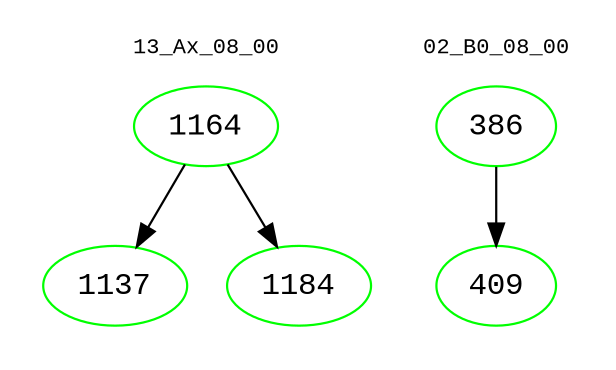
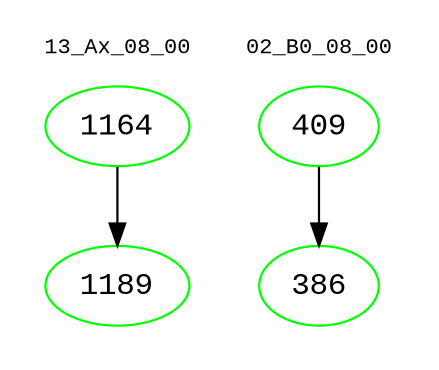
(496, 195) -> (319, 195)
(115, 286) -> none
(299, 286) -> (117, 286)
